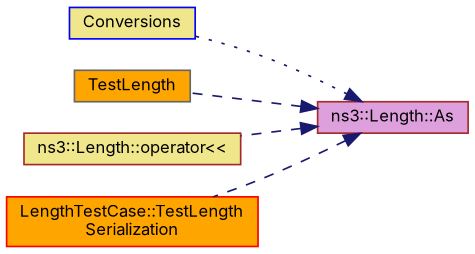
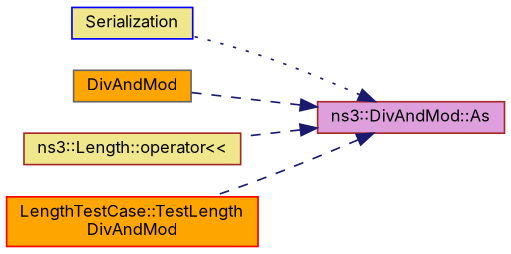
(132, 23) -> (132, 23)
(132, 86) -> (132, 86)
(393, 117) -> (411, 117)
(132, 222) -> (132, 222)
